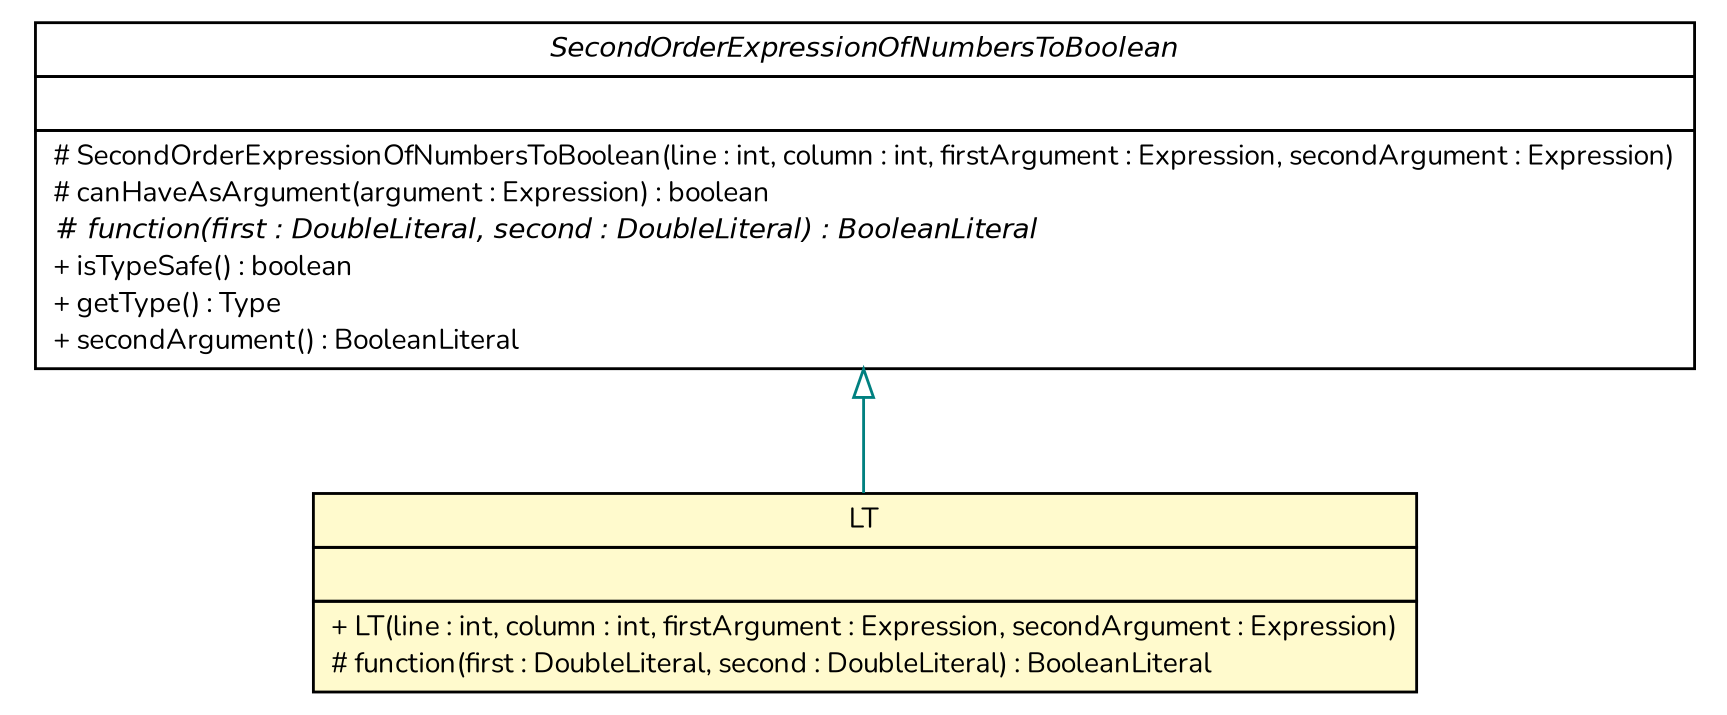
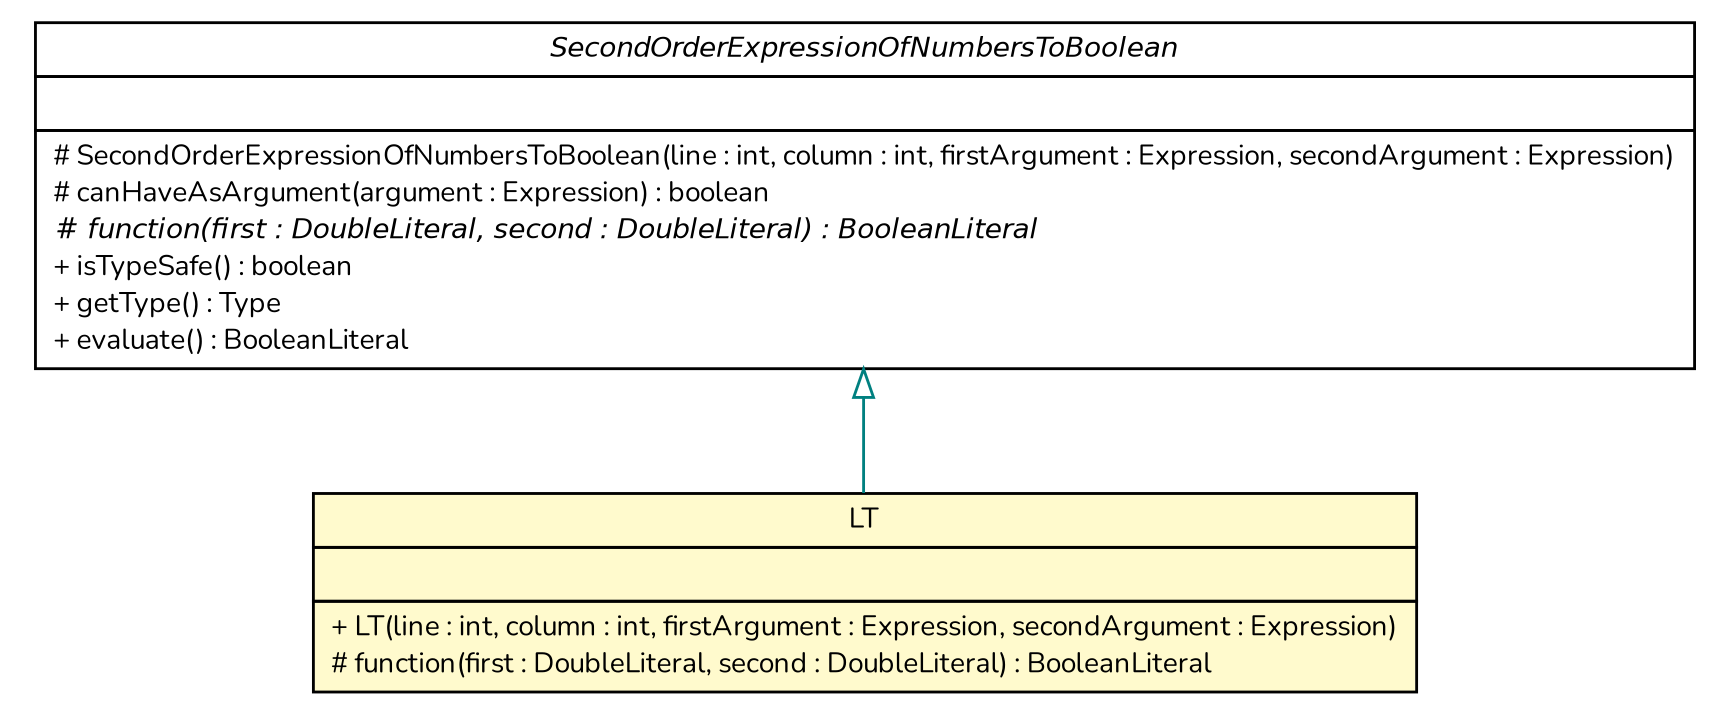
(286, 340) -> (231, 340)
